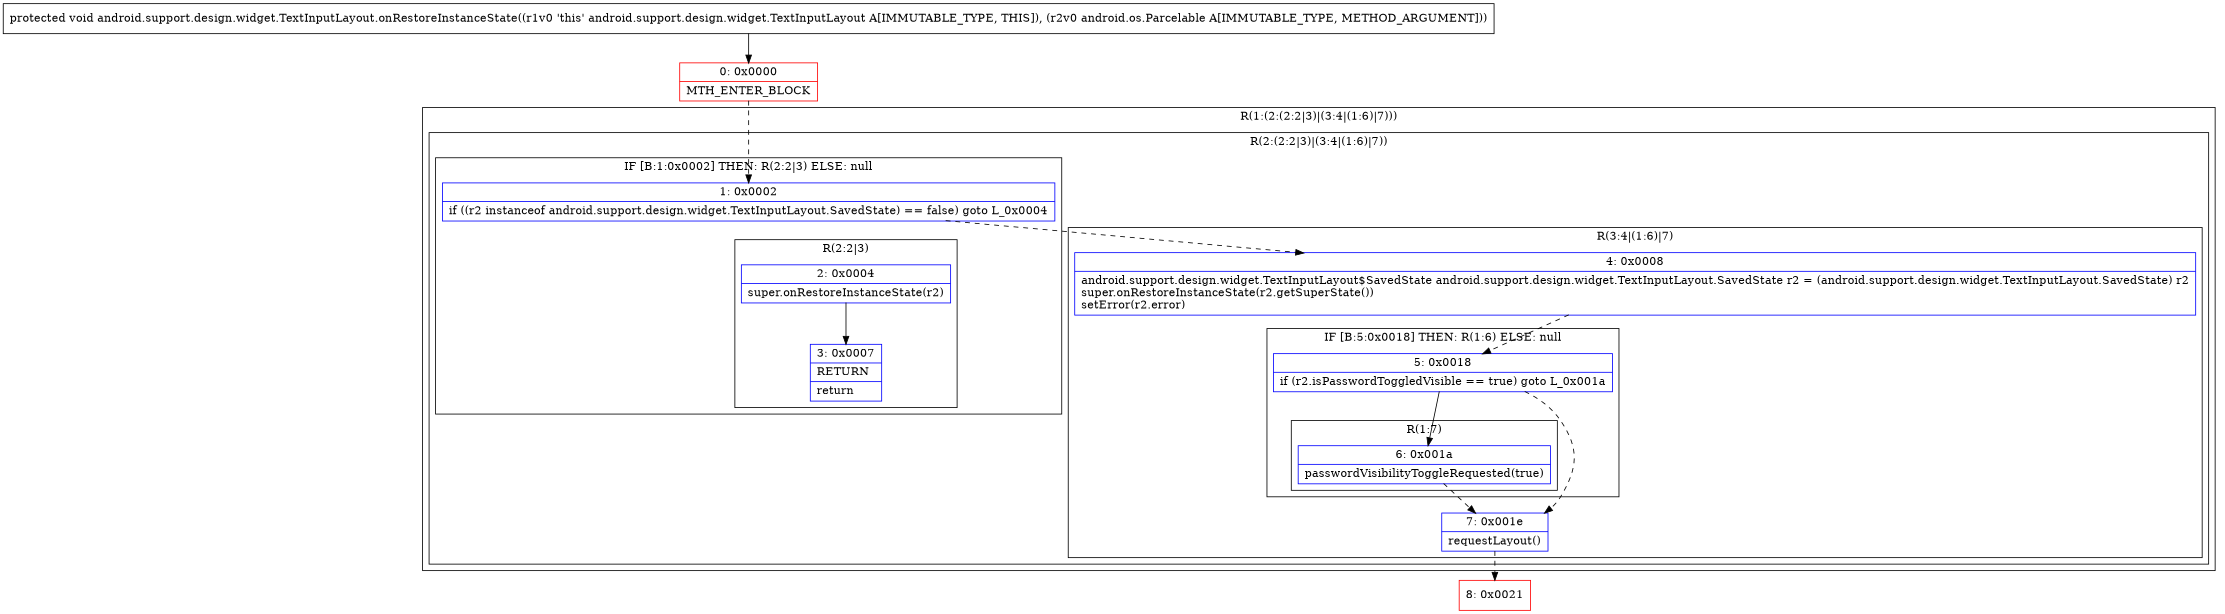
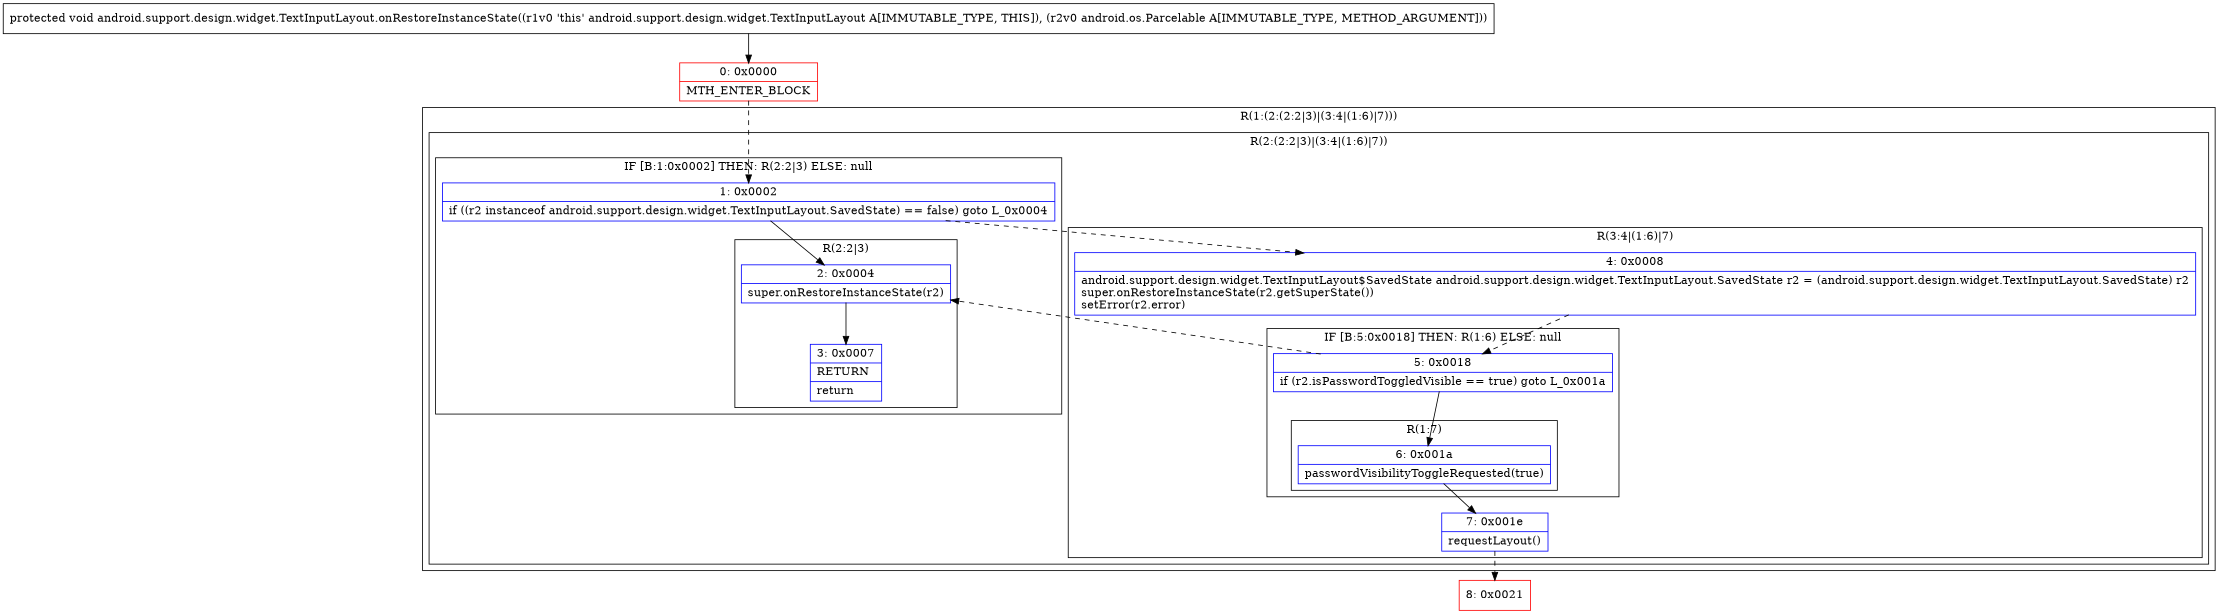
none -> (800, 245)
(1572, 443) -> (1140, 328)
(1457, 496) -> (1457, 496)
